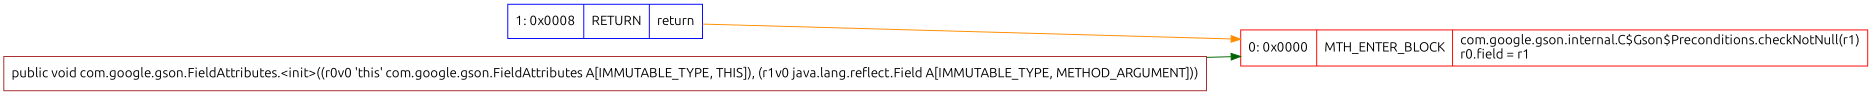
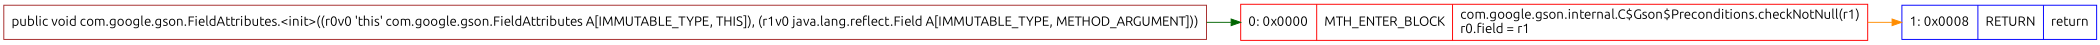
(967, 32) -> (1880, 22)
